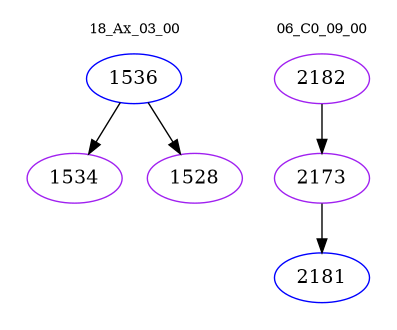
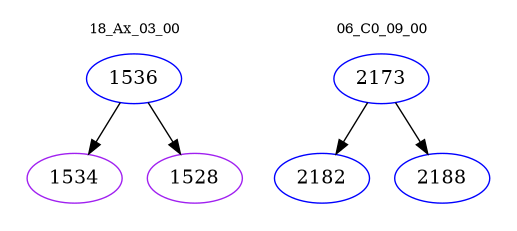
(322, 79) -> (322, 178)
(322, 122) -> (356, 122)
(322, 178) -> (381, 79)
(322, 278) -> (442, 178)
